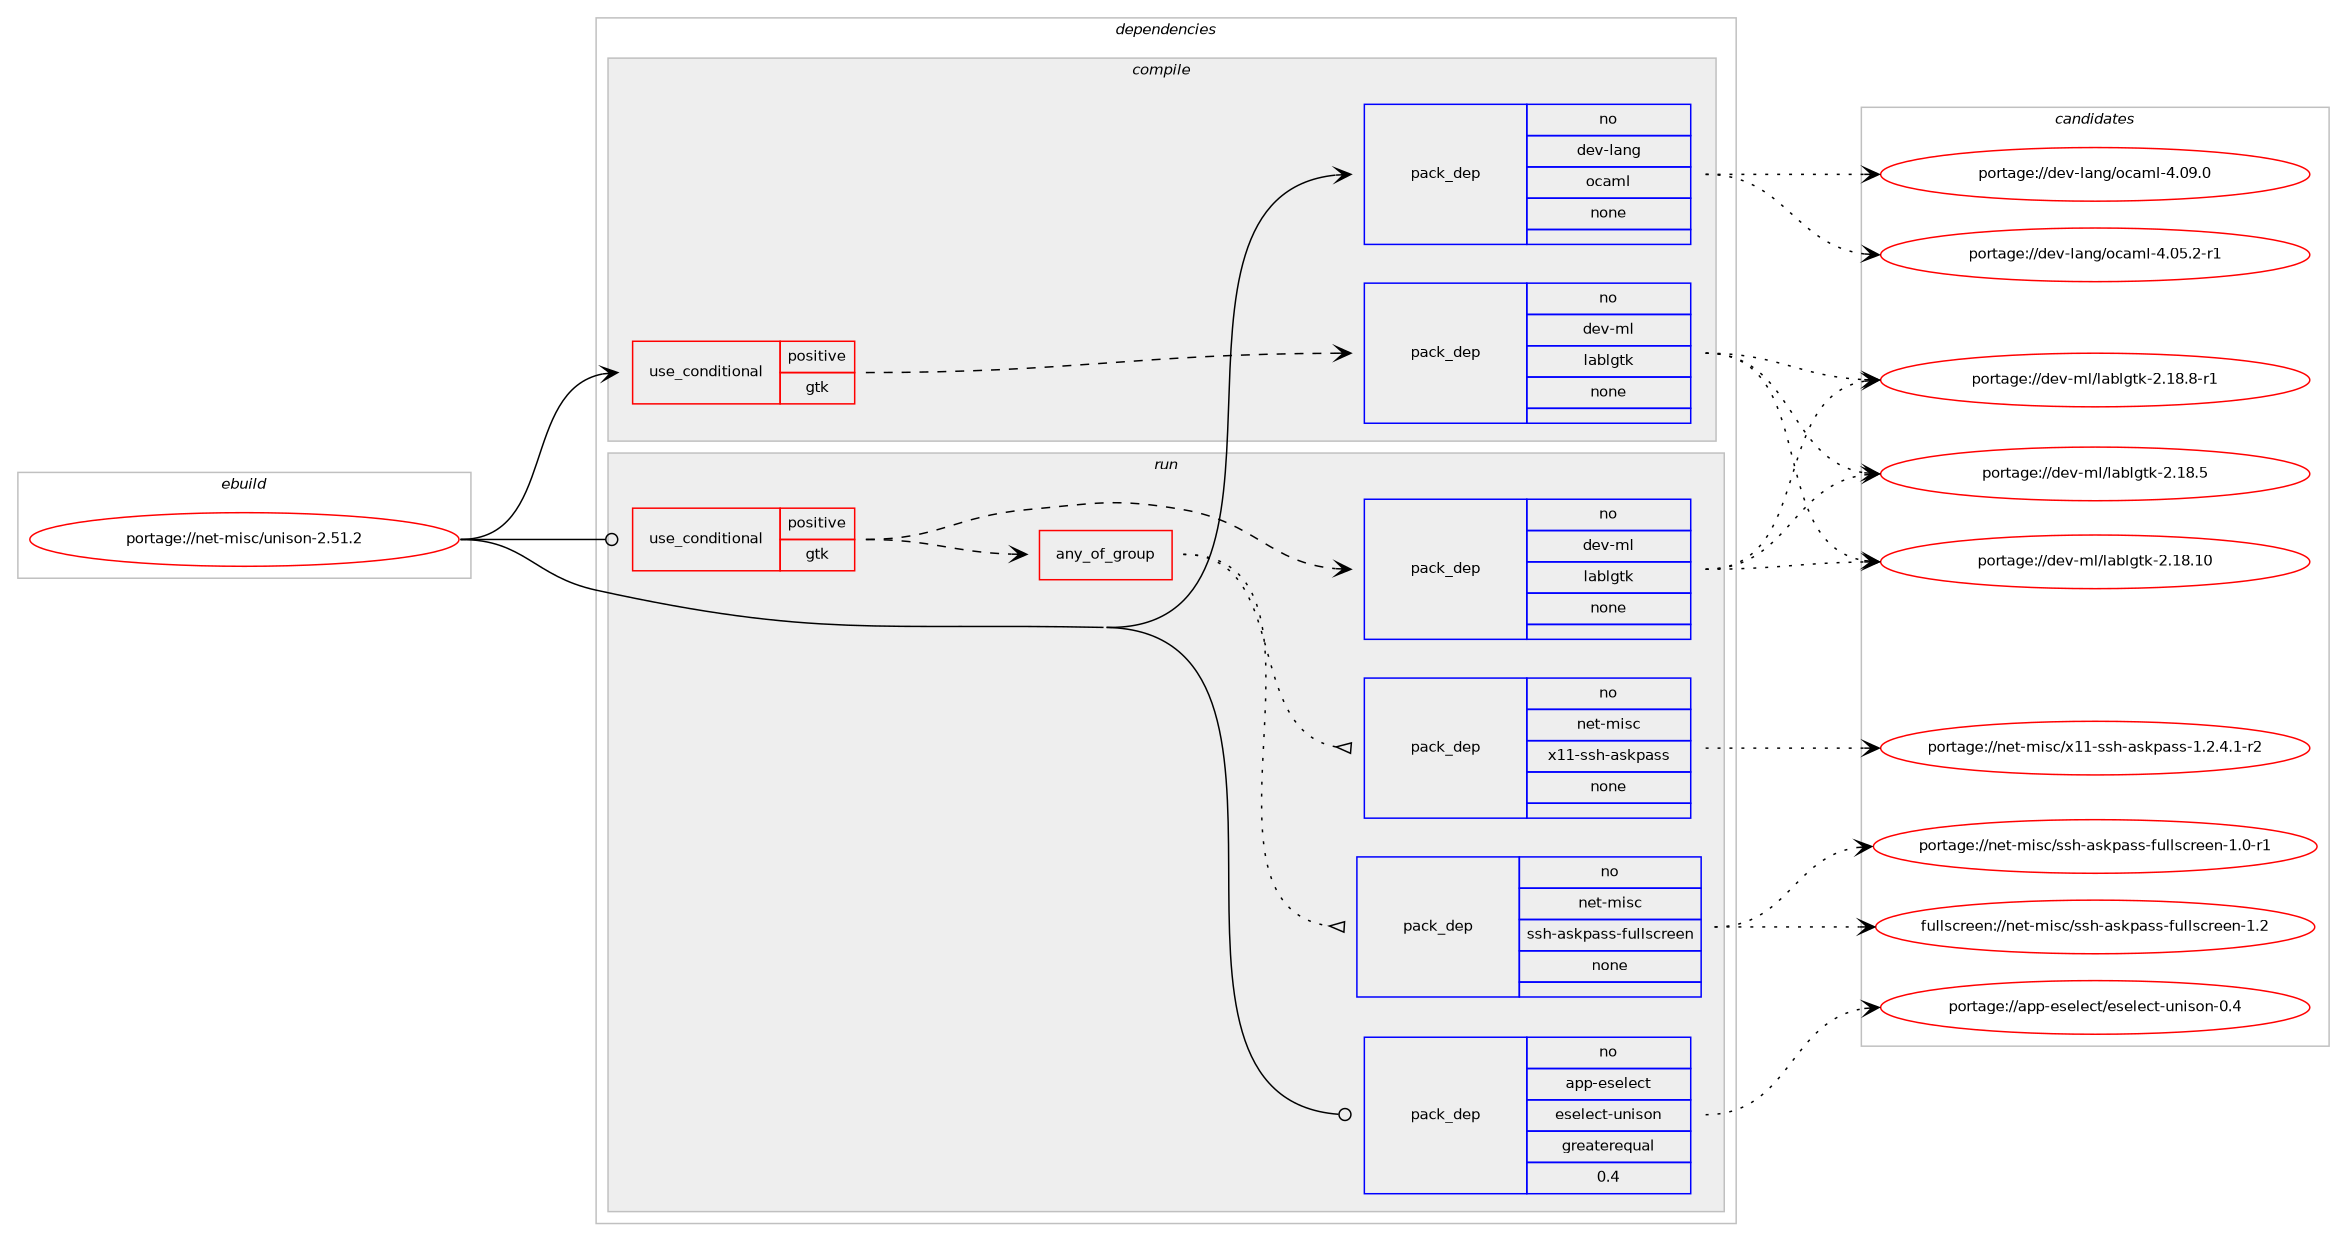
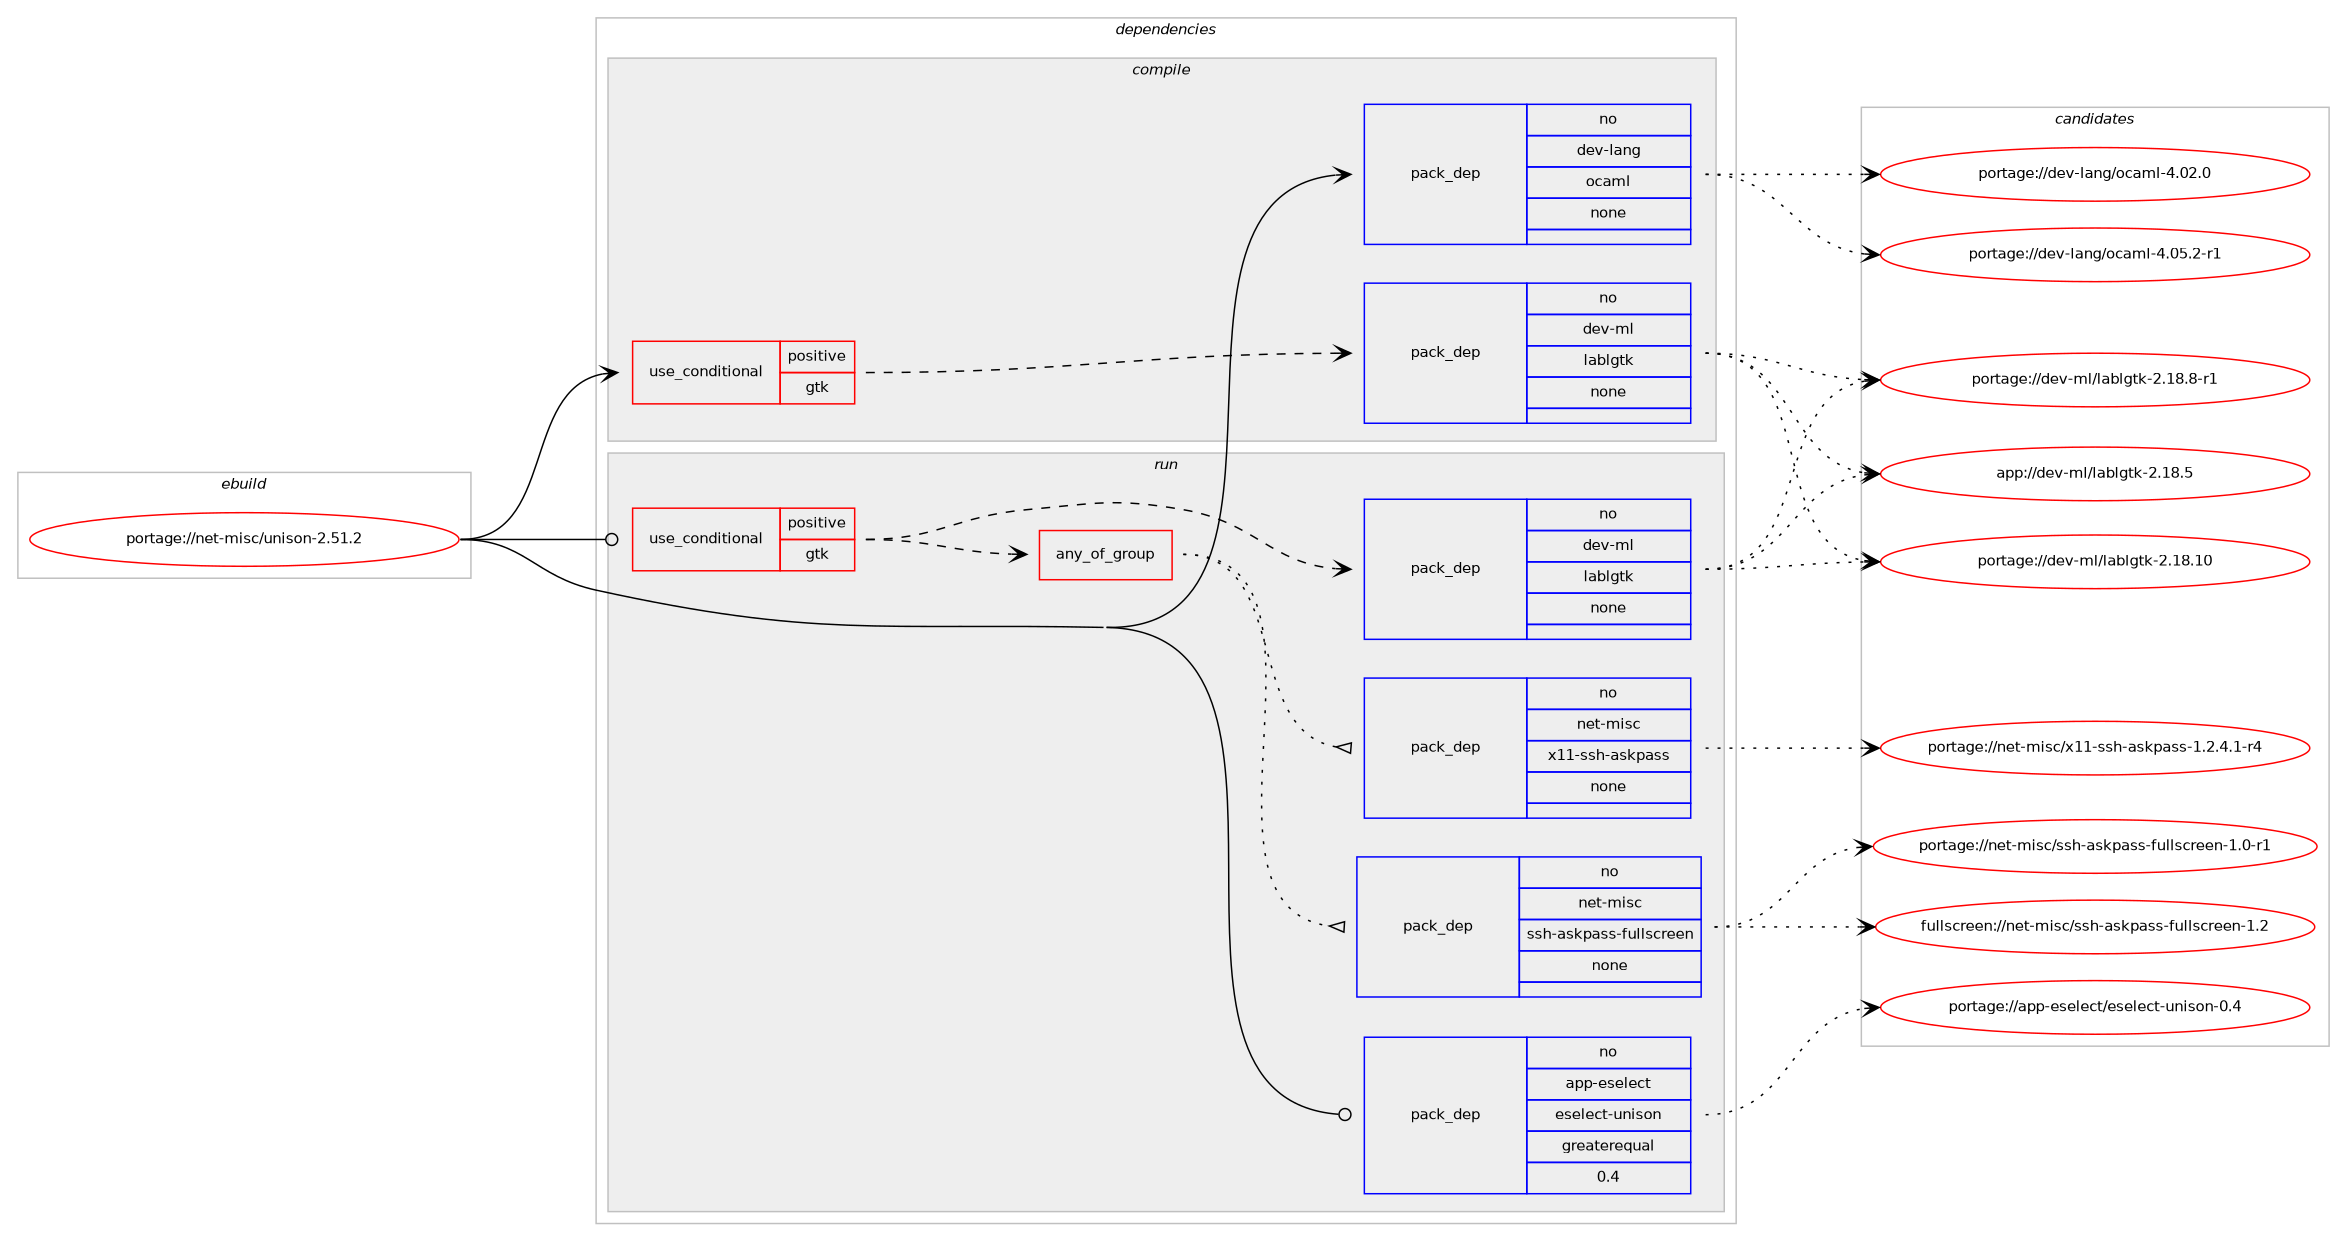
(2095, 174) -> (2095, 174)
(2095, 474) -> (2095, 474)
(2095, 748) -> (2095, 748)
